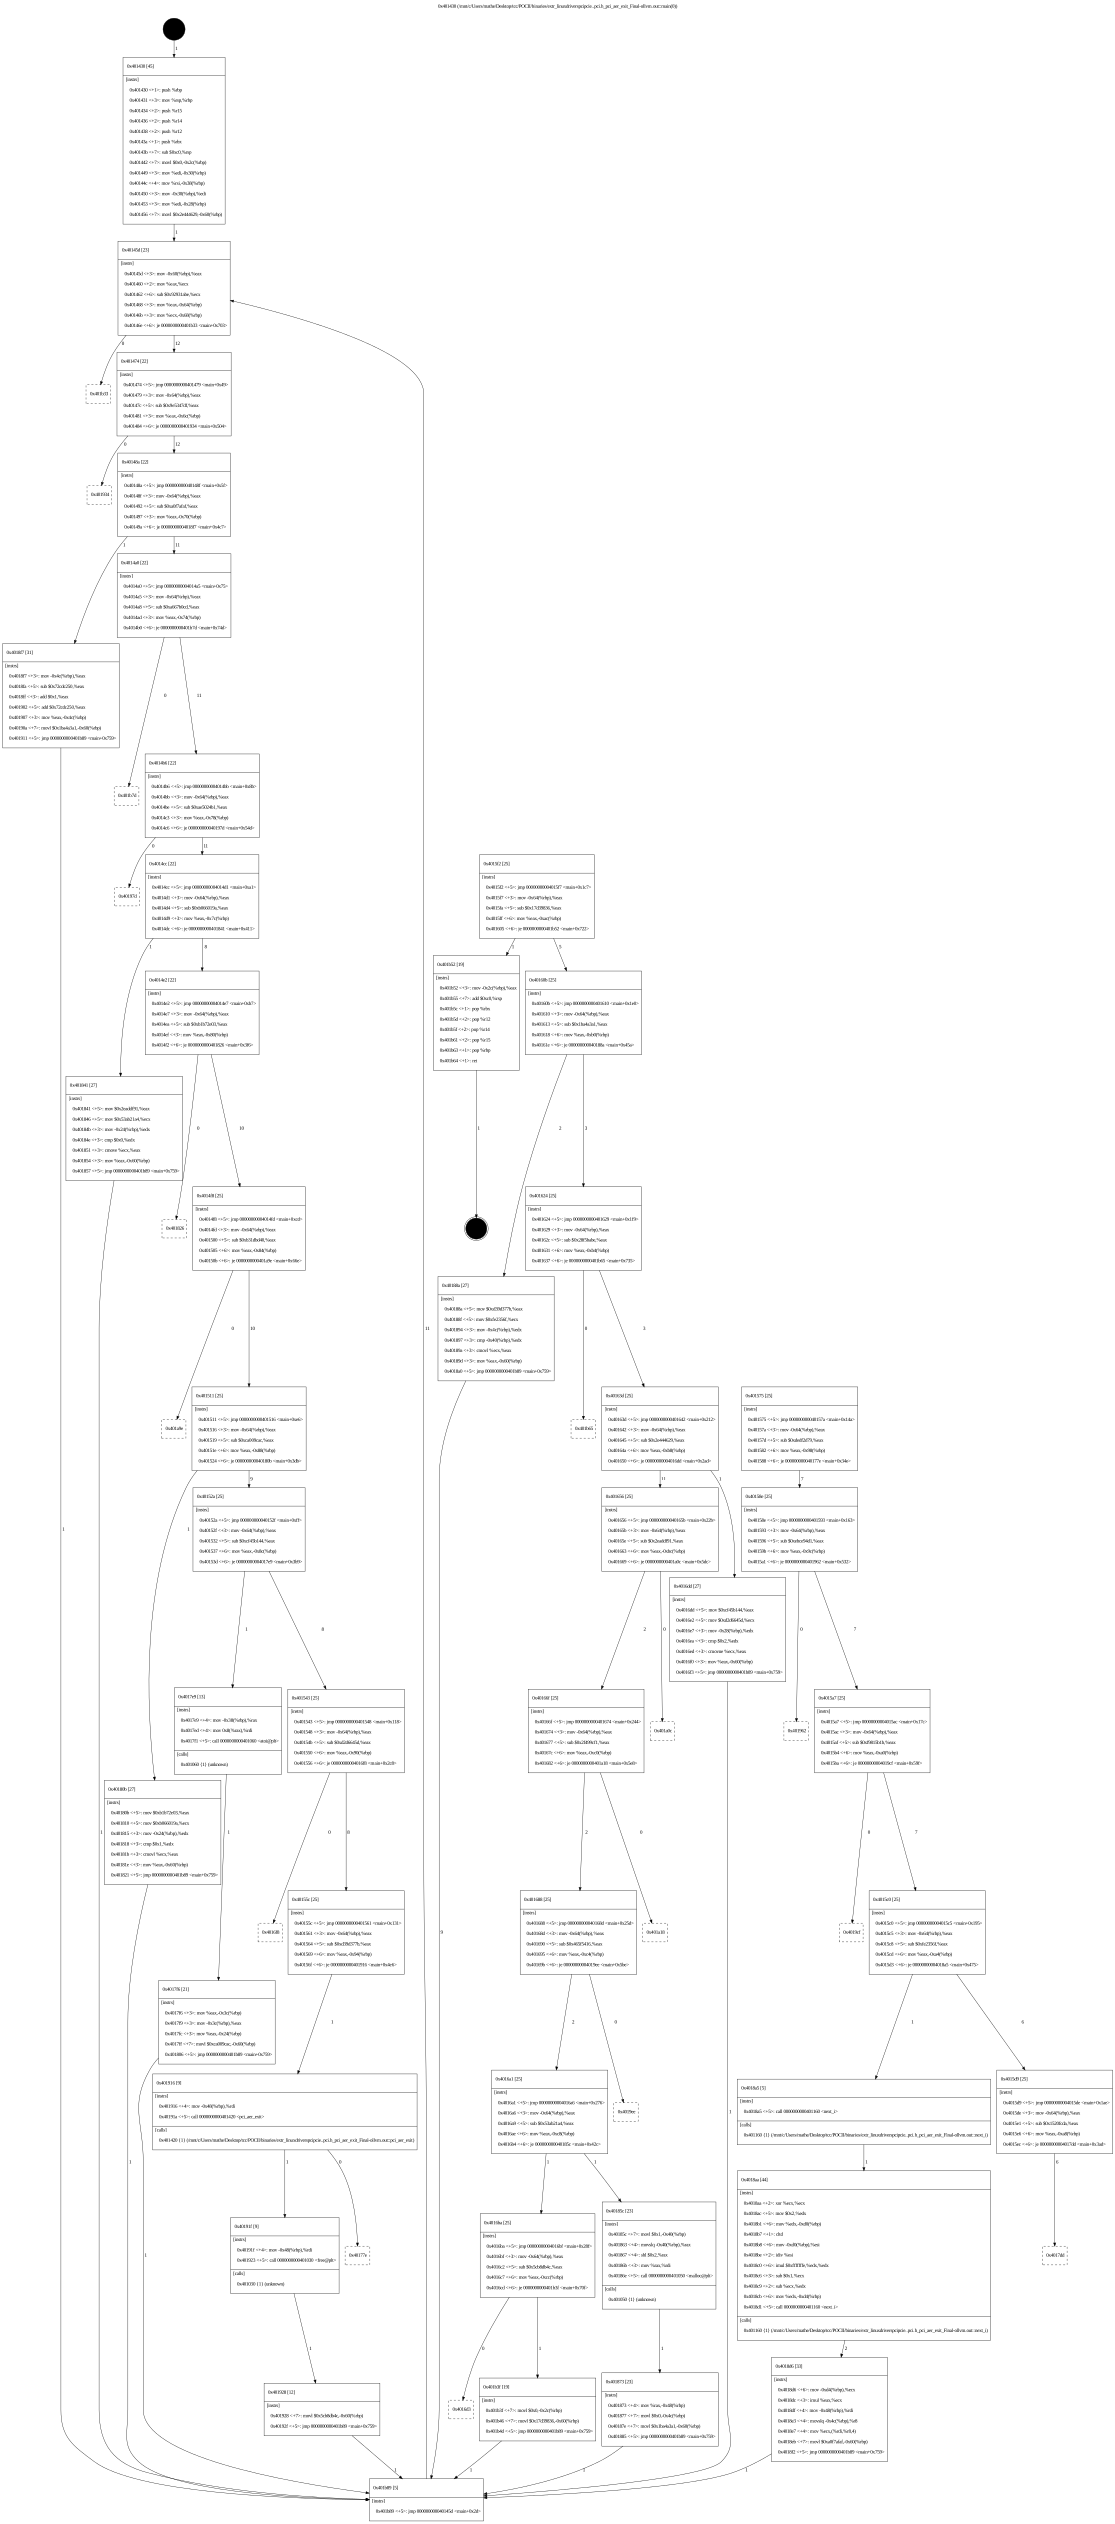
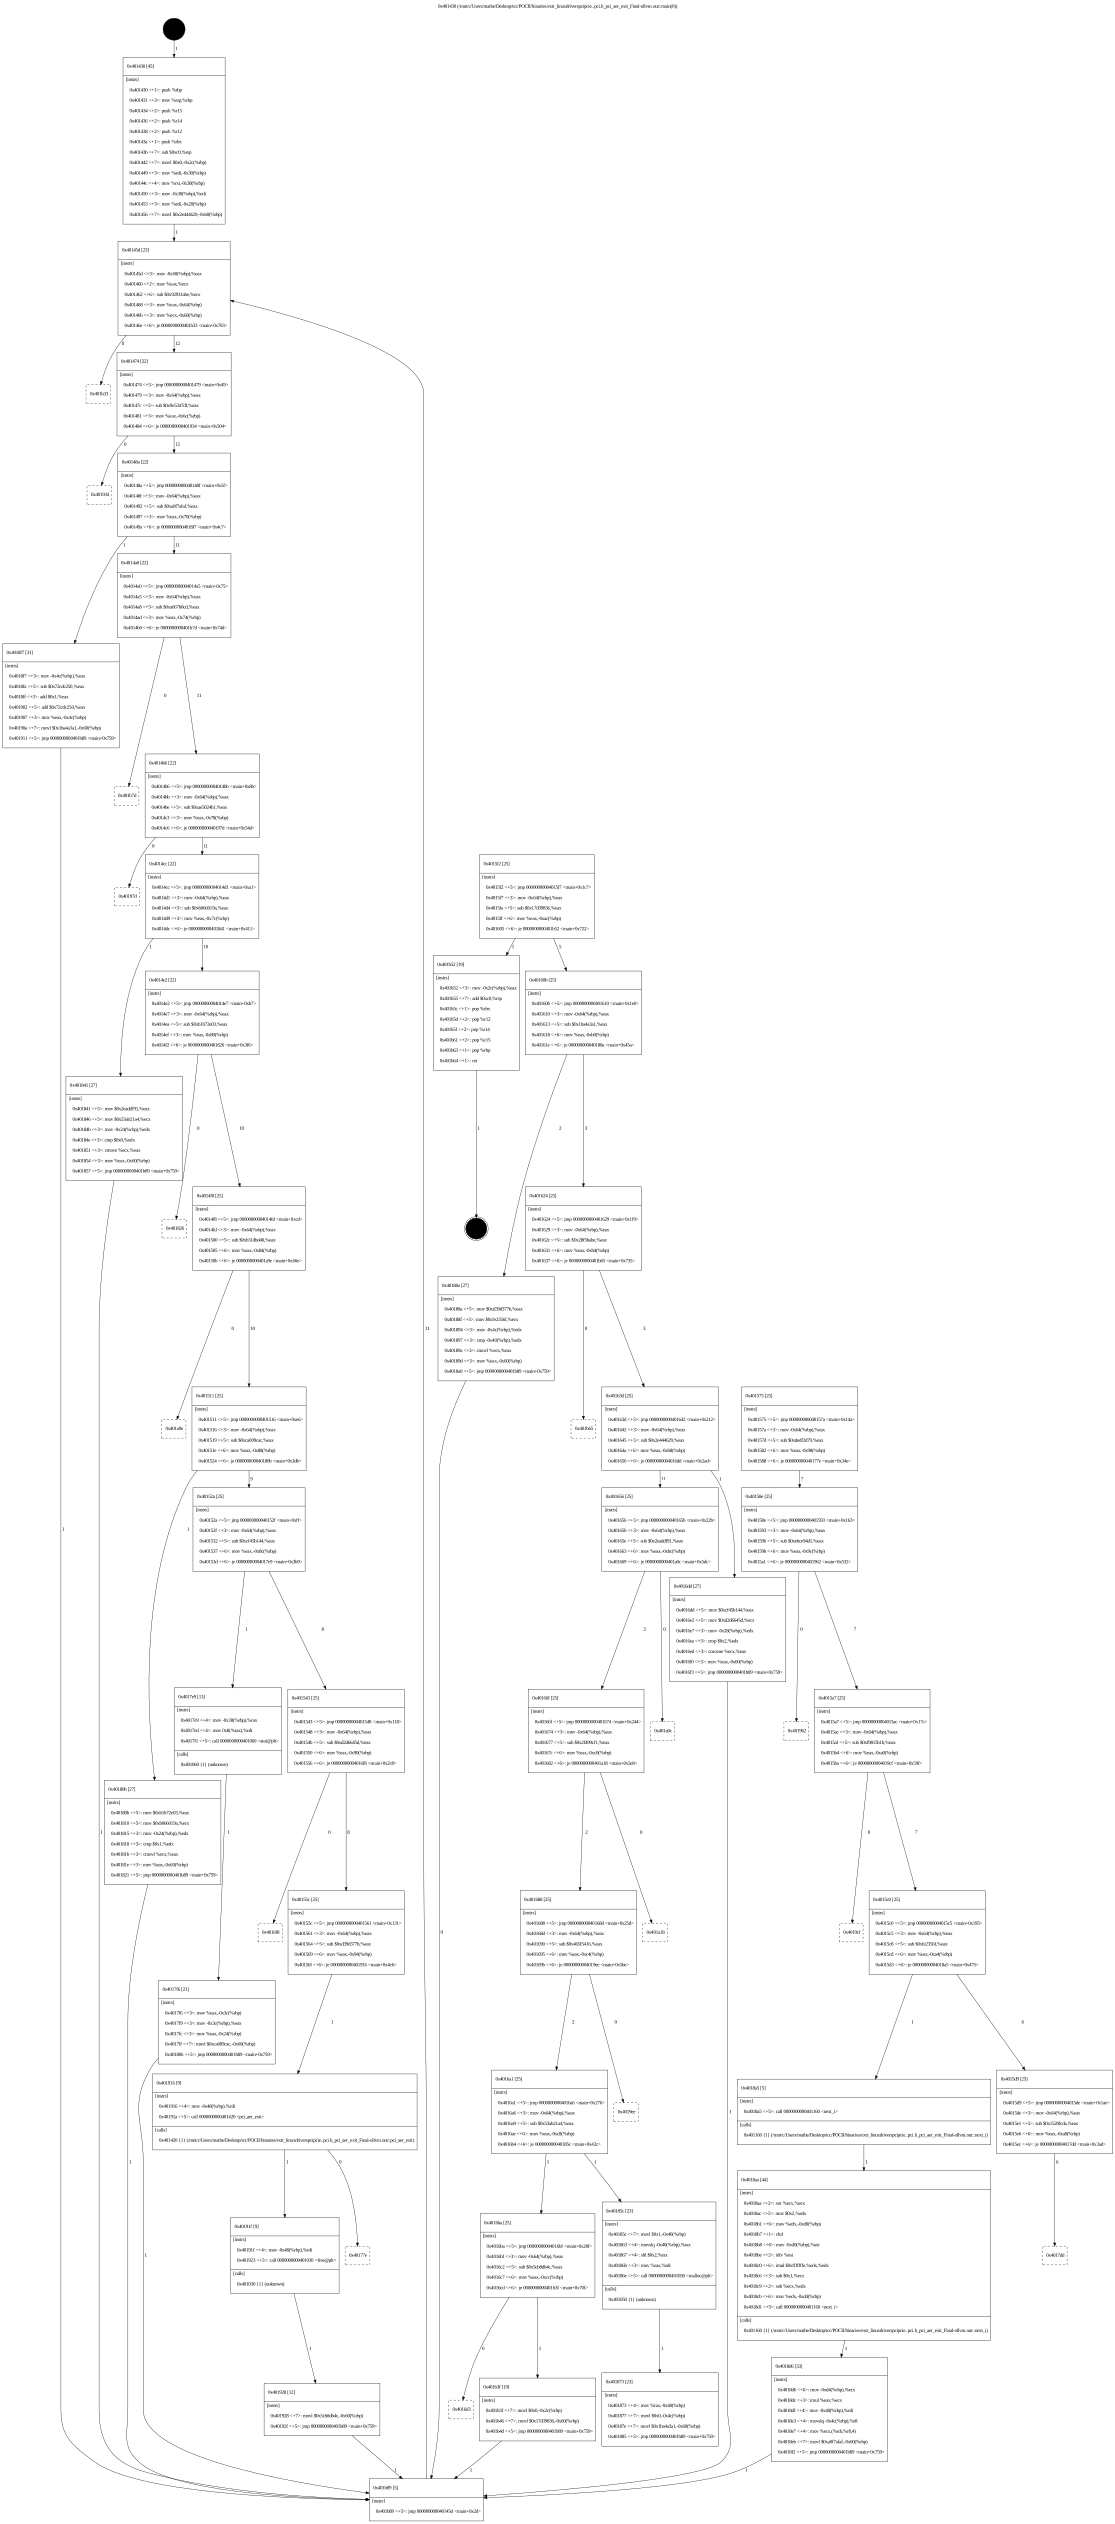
(205, 947) -> (205, 947)
(845, 2349) -> (845, 2349)
(558, 2478) -> none
